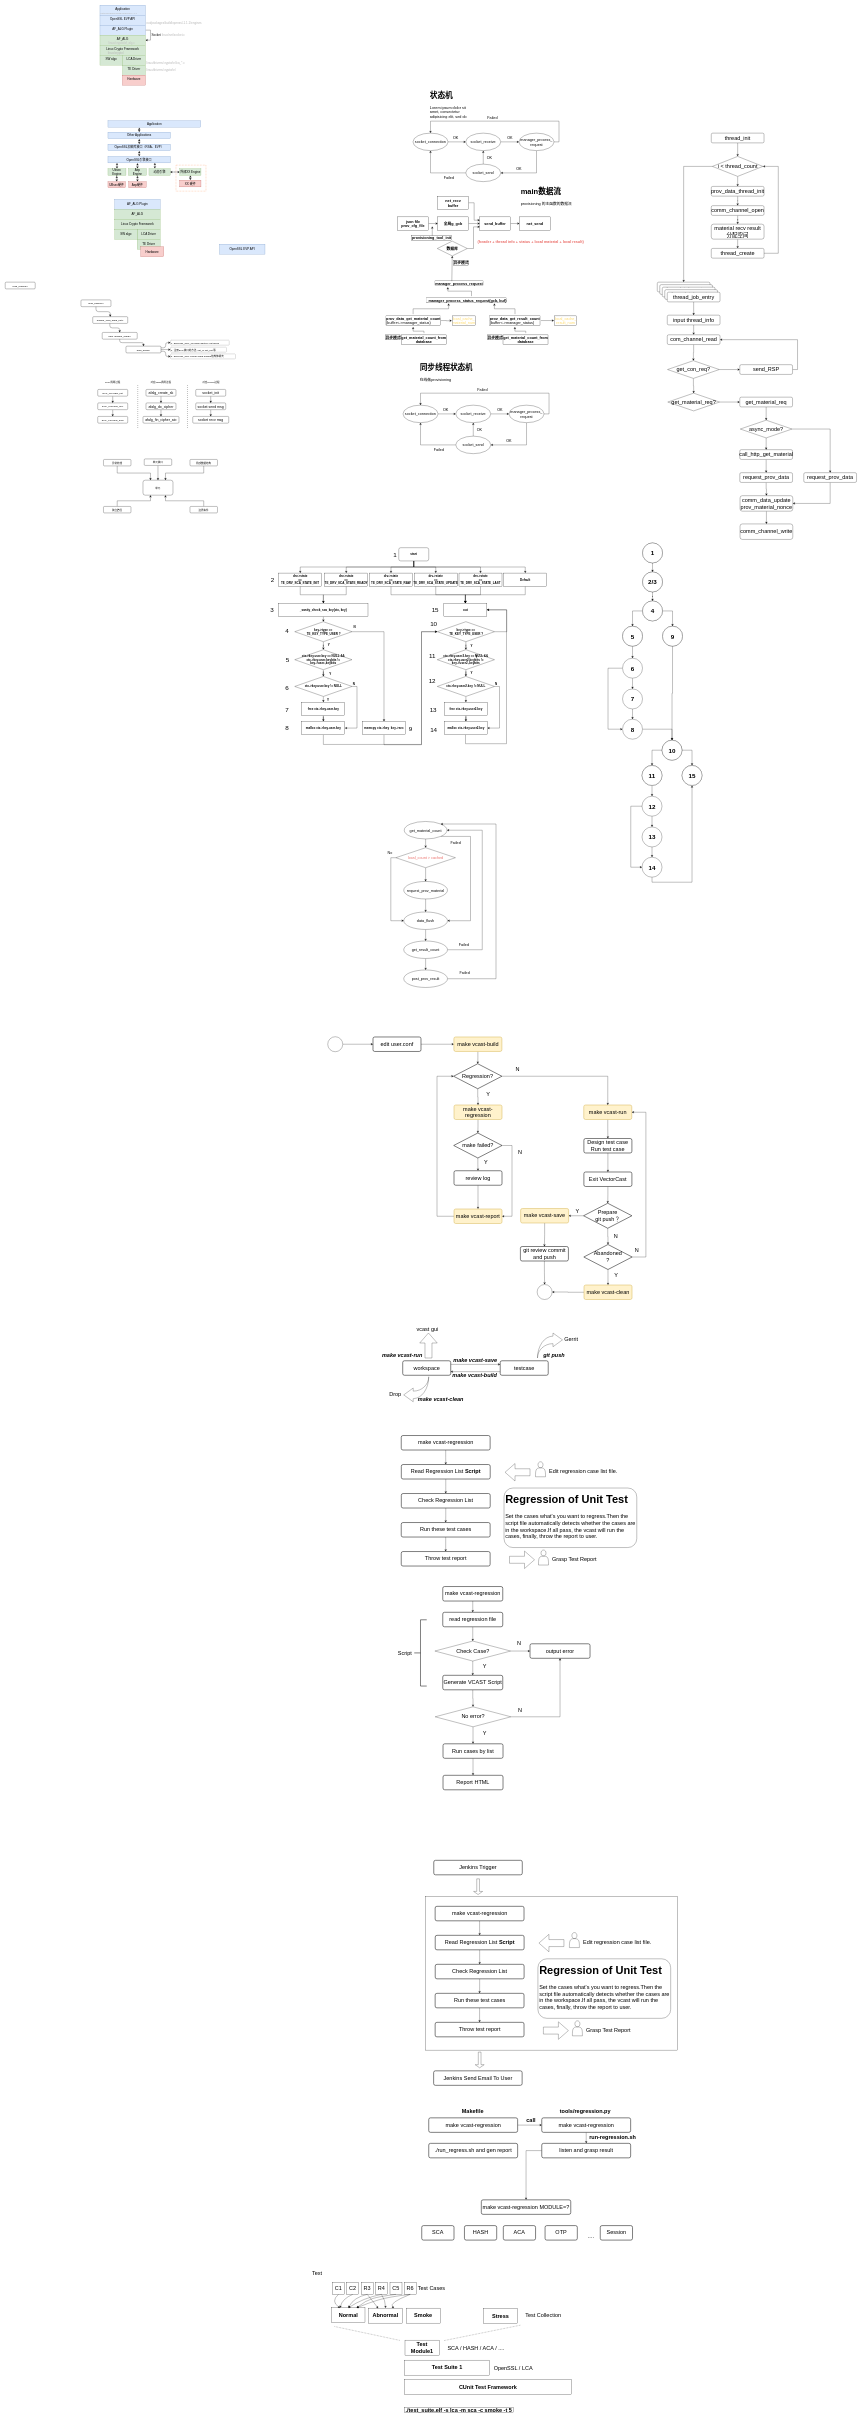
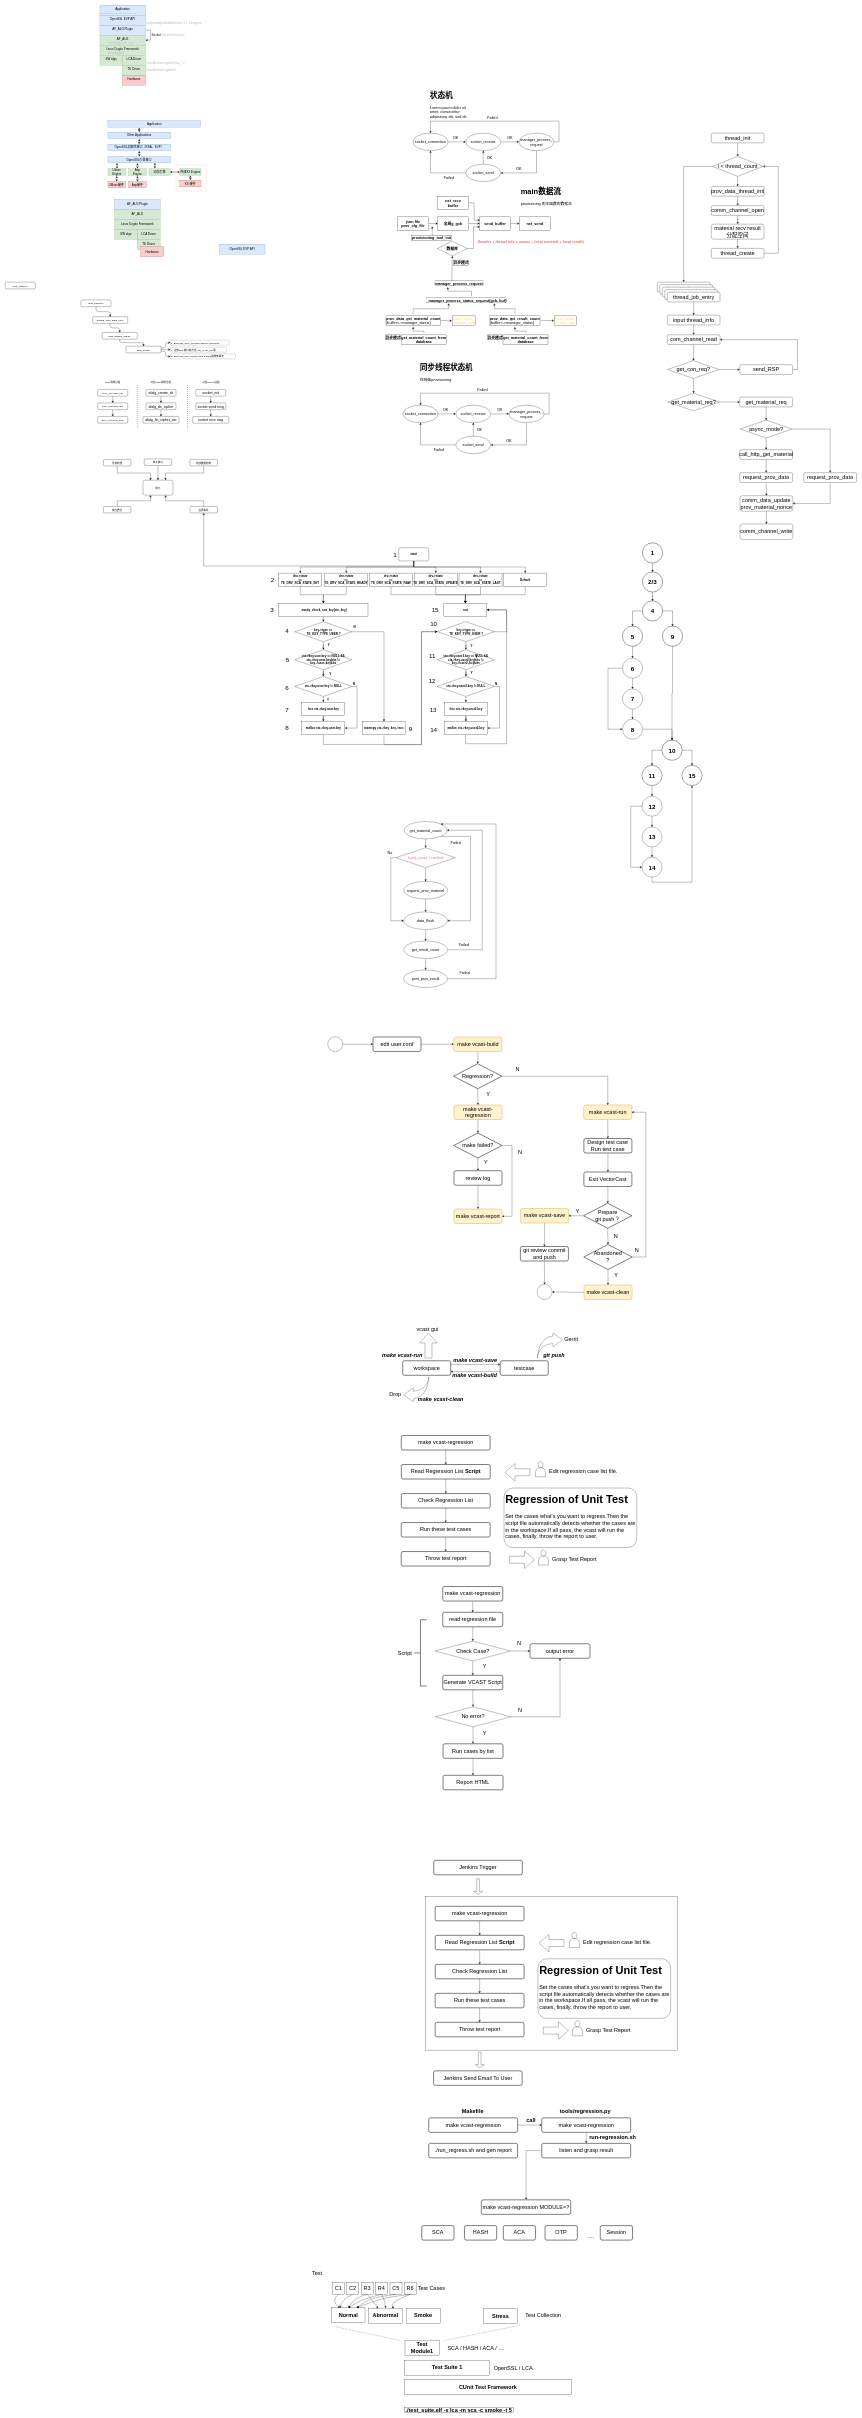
(391, 570) -> (204, 515)
(450, 1076) -> none
